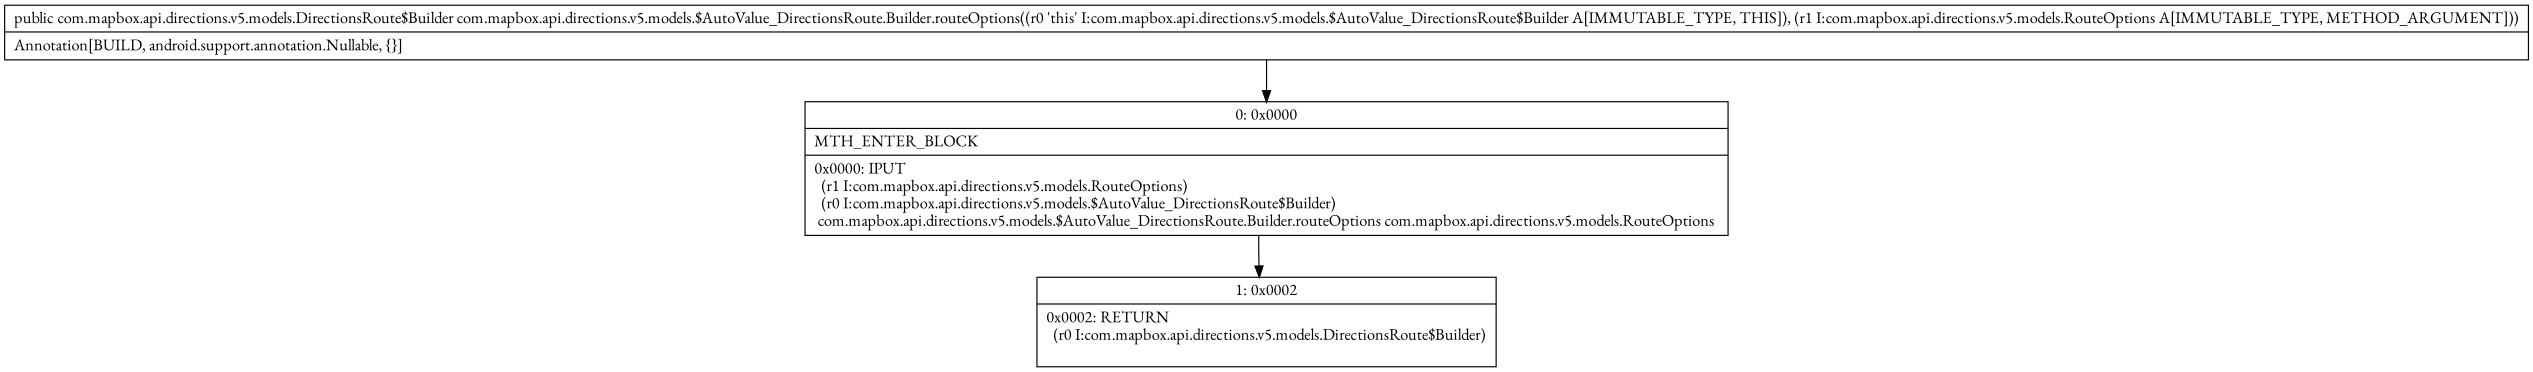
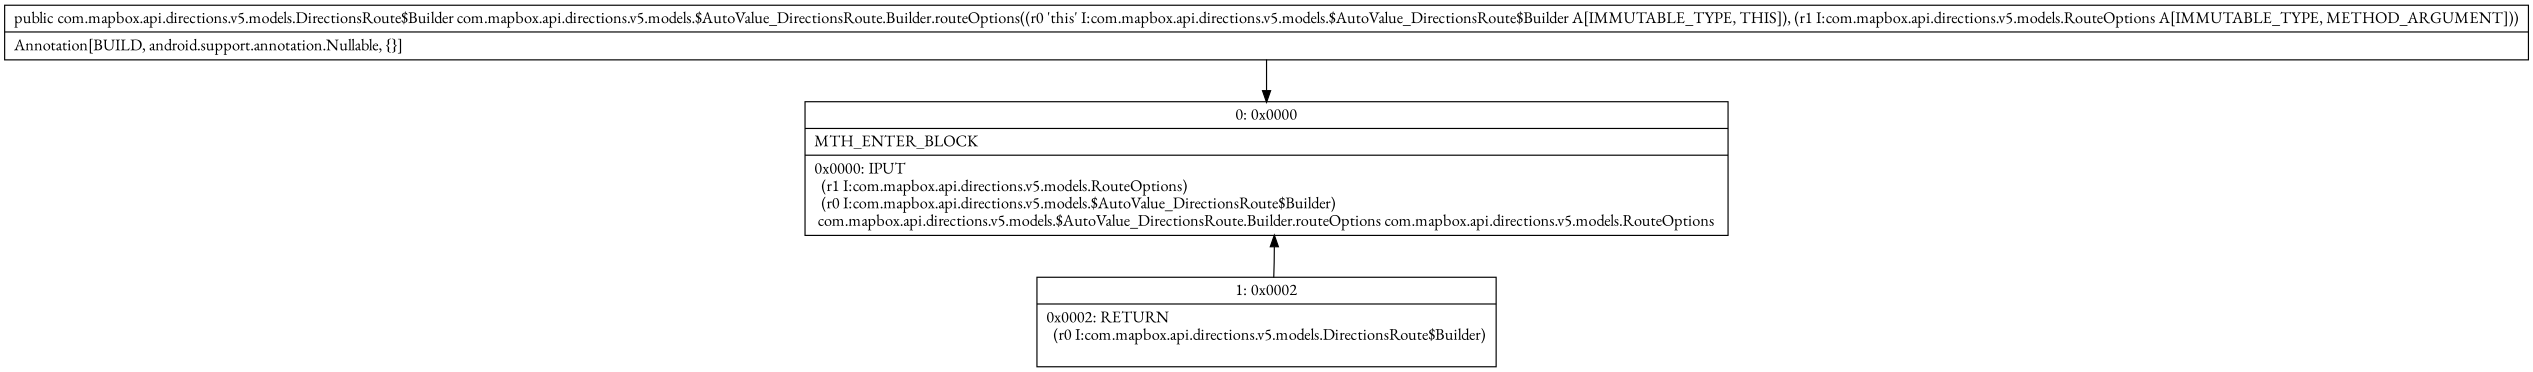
(1259, 250) -> (1274, 262)
